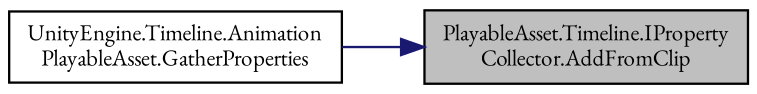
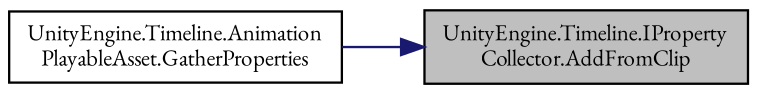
(586, 47) -> (586, 47)
